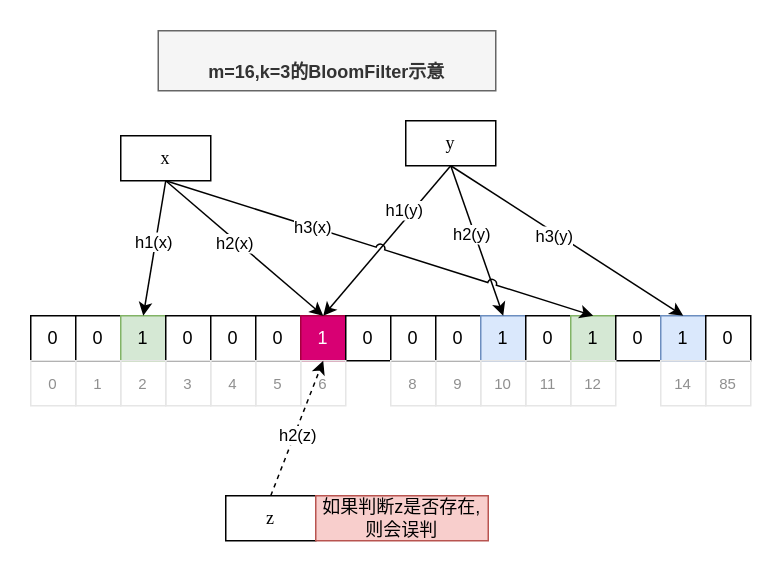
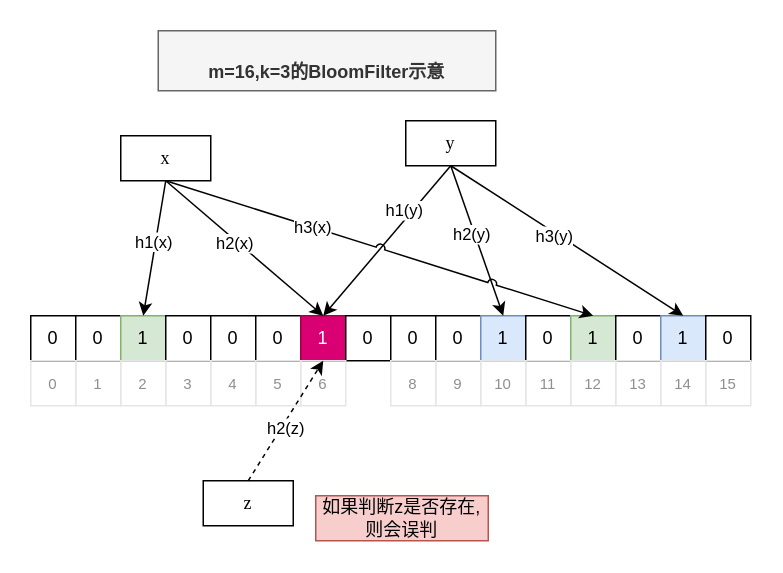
none -> (638, 383)
(728, 383) -> (728, 383)
(271, 518) -> (248, 503)
